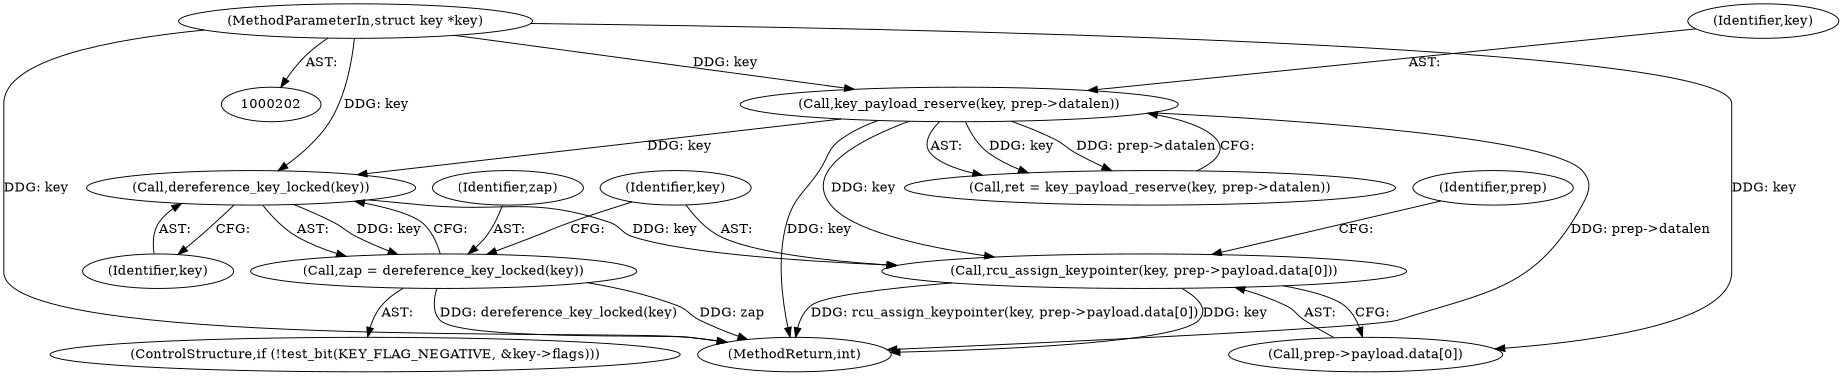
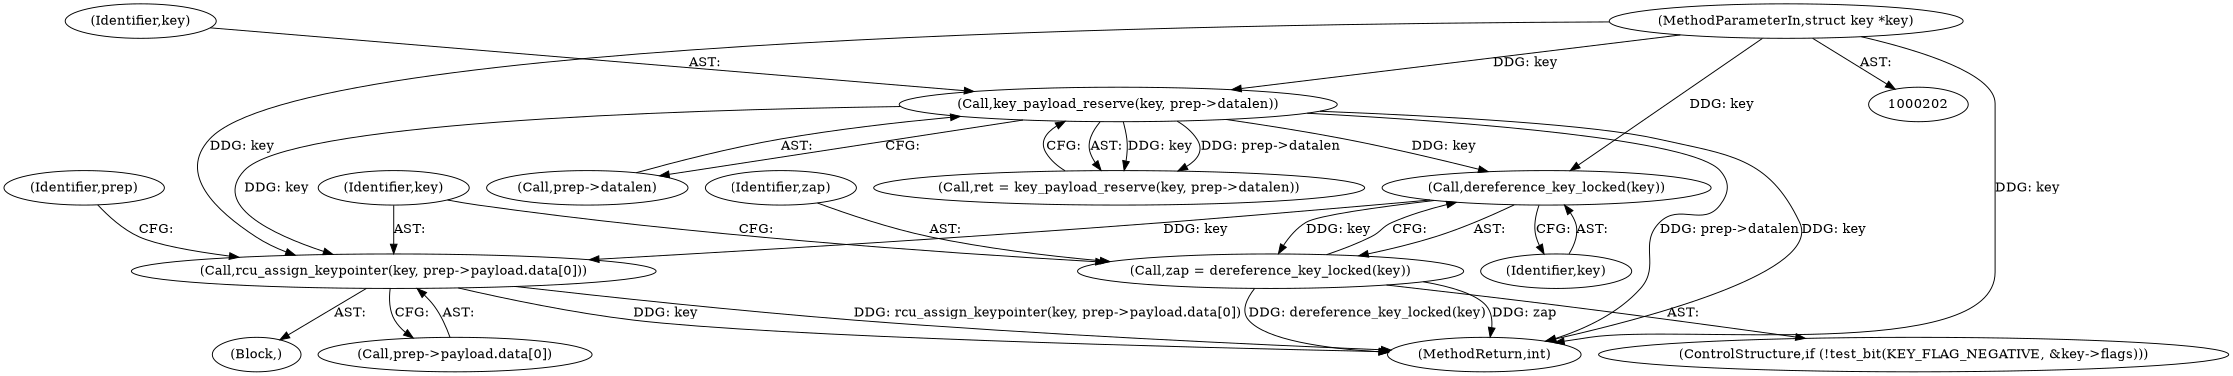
(1345, 47) -> (824, 42)
none -> (587, 188)
none -> (257, 355)
